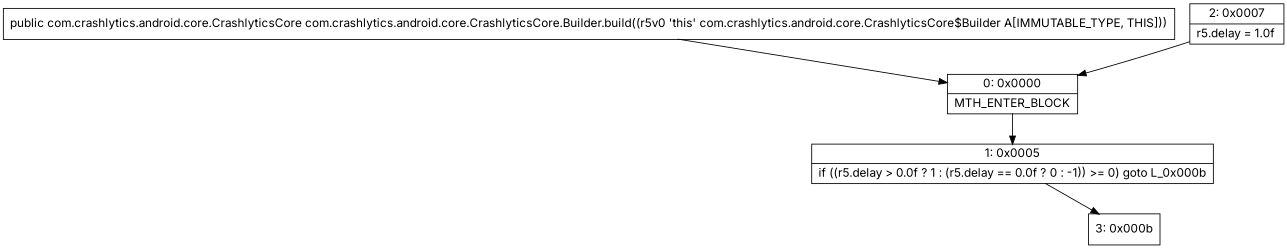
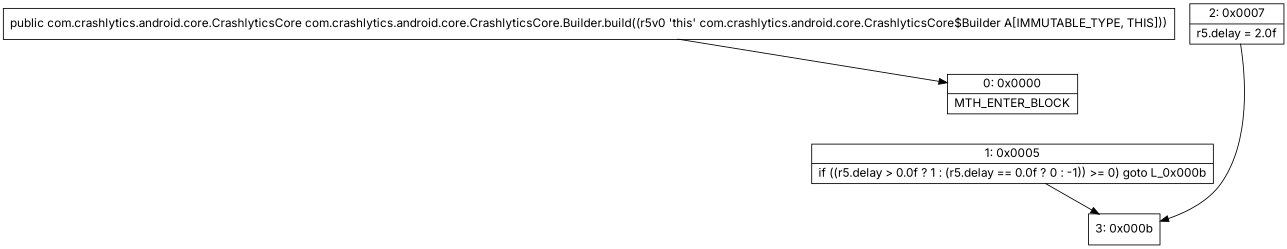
(1236, 34) -> (1237, 34)
(1138, 58) -> (1238, 147)
(1013, 125) -> none
